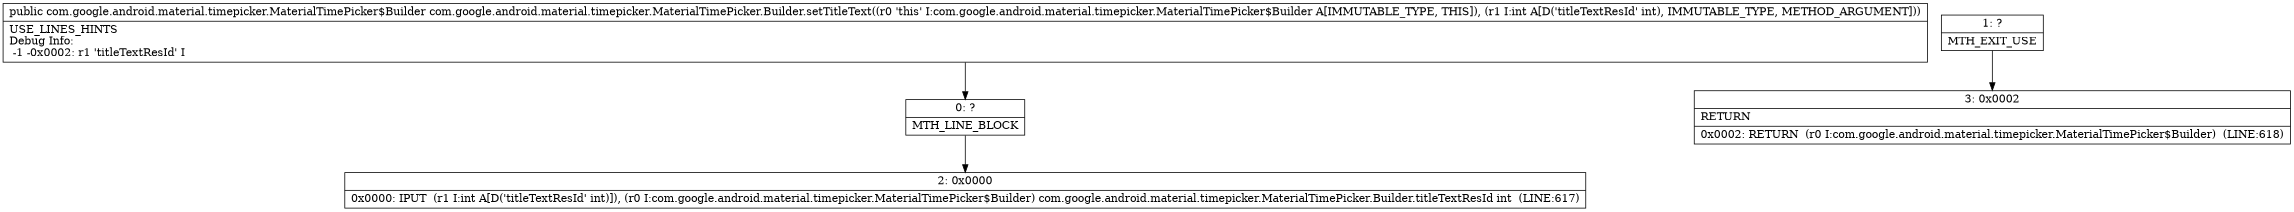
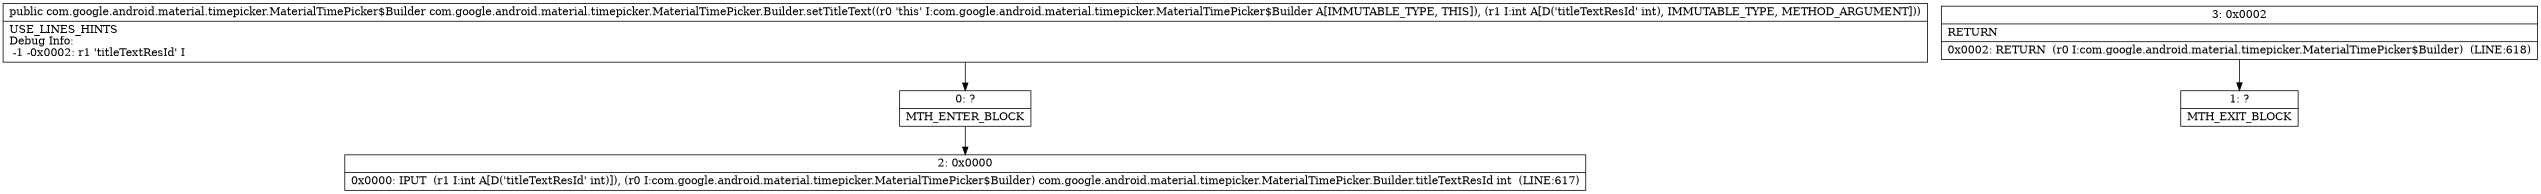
(1992, 41) -> (2239, 117)
(1992, 67) -> (2239, 71)
(965, 126) -> (965, 117)
